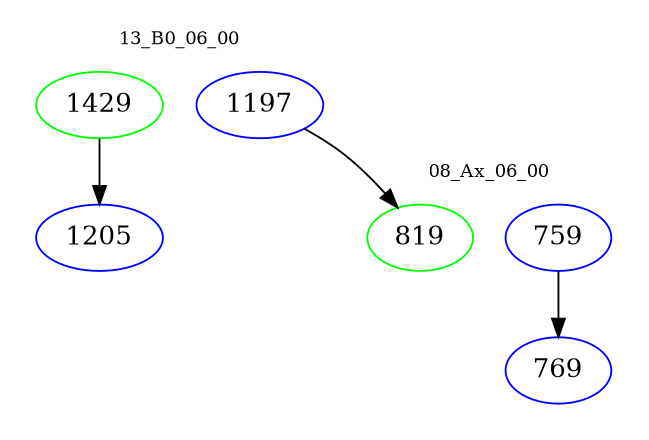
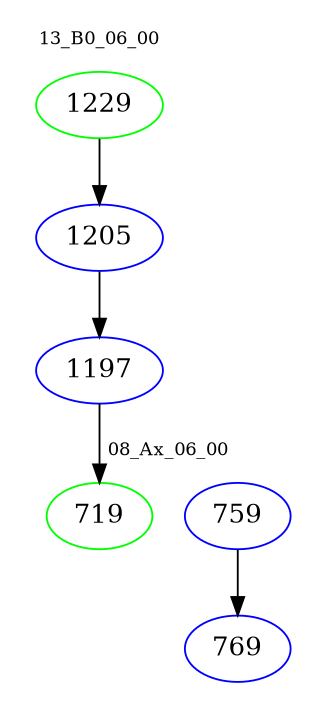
(100, 105) -> (100, 105)
(420, 238) -> (100, 516)
none -> (100, 295)
